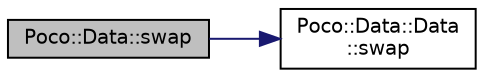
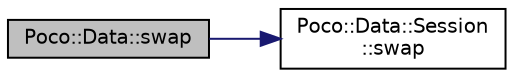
(378, 39) -> (393, 39)
